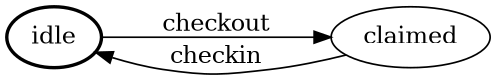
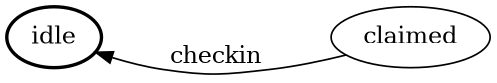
(208, 37) -> none
